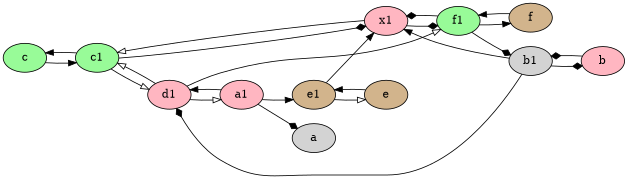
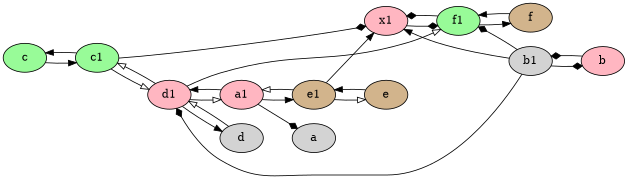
(245, 34) -> none
(487, 42) -> (502, 40)
none -> (282, 89)
none -> (242, 138)
